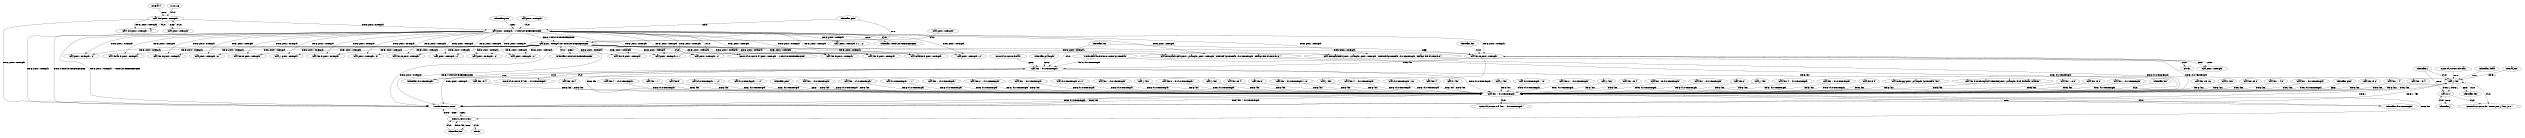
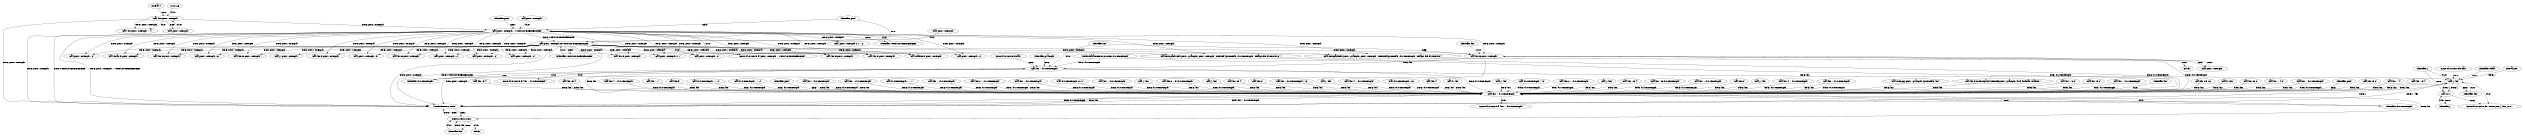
(350, 36) -> none
(1105, 56) -> (1105, 56)
(1869, 81) -> none
(2473, 100) -> (2473, 100)
